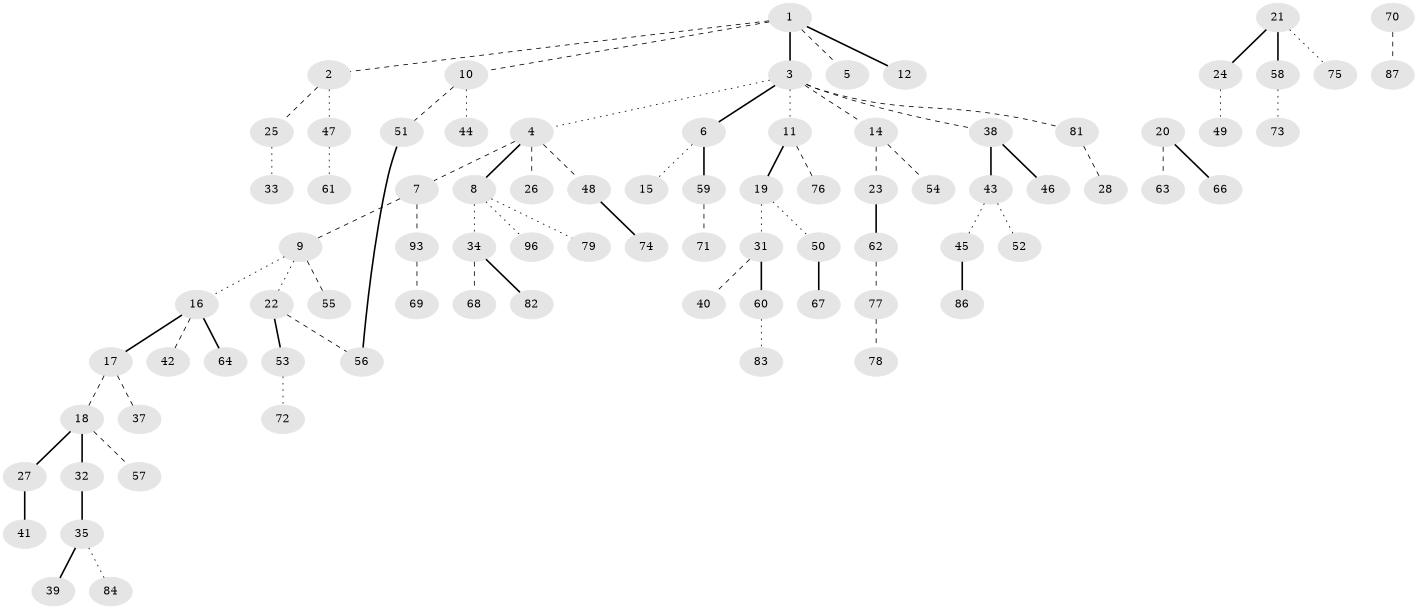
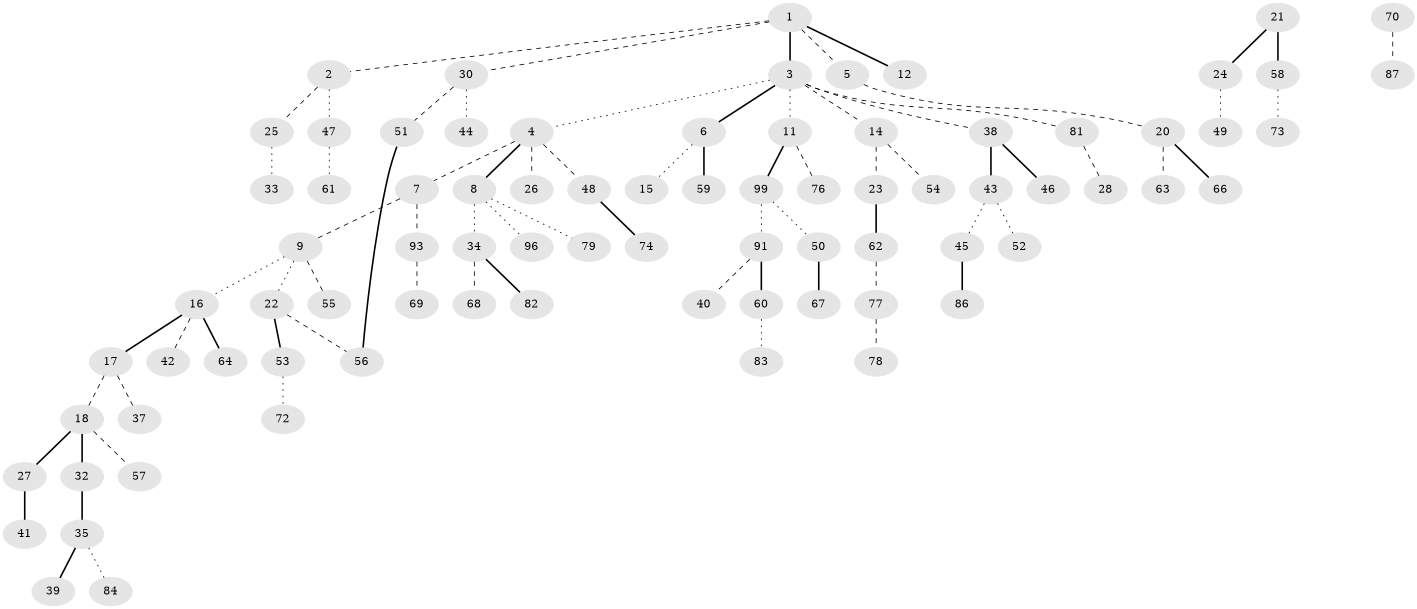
(466, 75) -> (466, 75)
(1335, 75) -> none
none -> (1003, 108)
(761, 190) -> (761, 190)
(704, 247) -> none
(761, 247) -> (761, 247)
